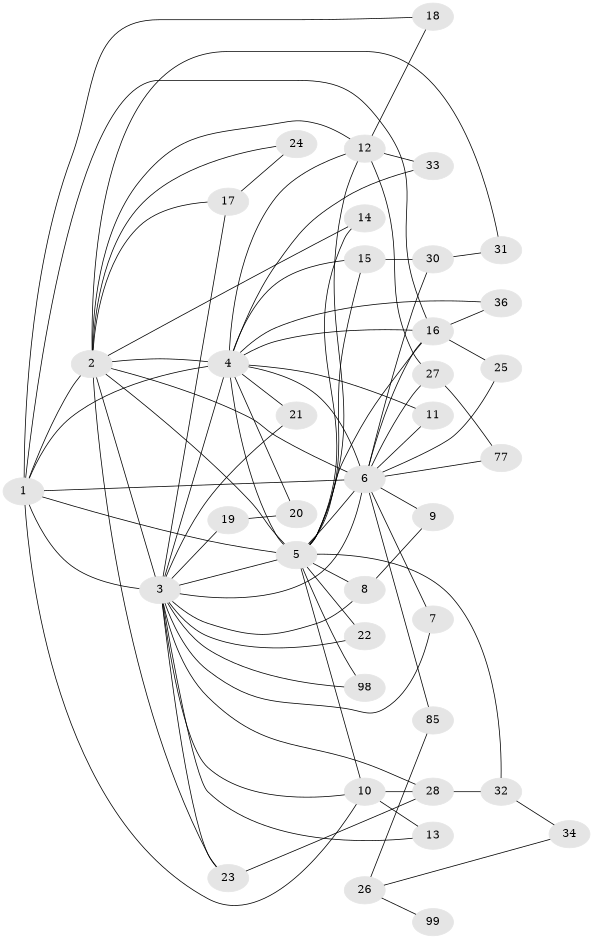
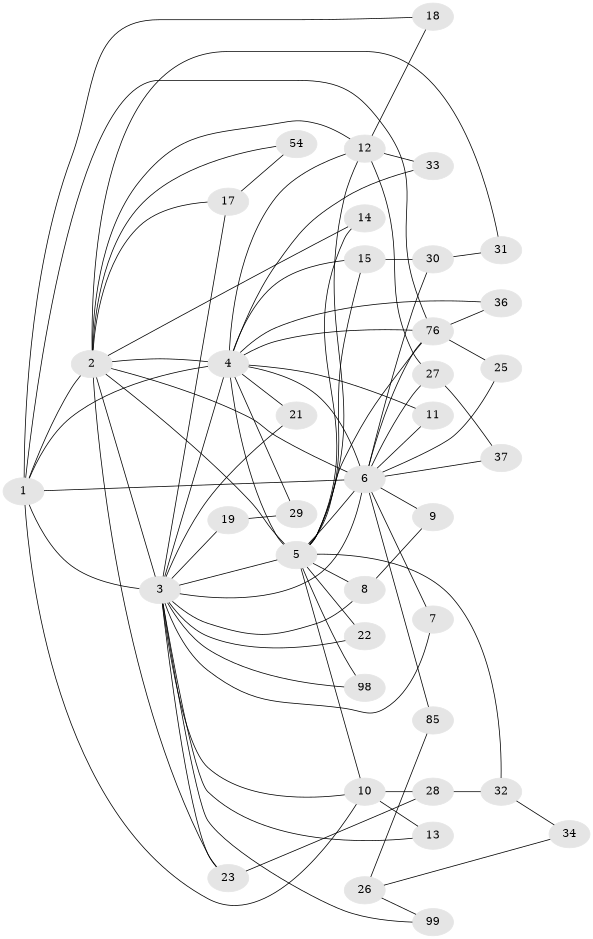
(297, 144) -> (297, 144)
(433, 331) -> (433, 331)
(501, 458) -> (501, 458)
(297, 514) -> (297, 514)
(158, 529) -> none
(258, 733) -> (212, 825)
